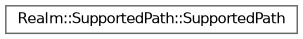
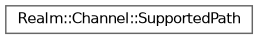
(152, 20) -> (129, 20)
